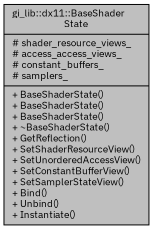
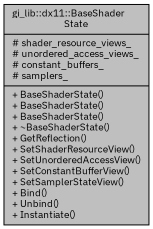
(68, 54) -> (76, 54)
